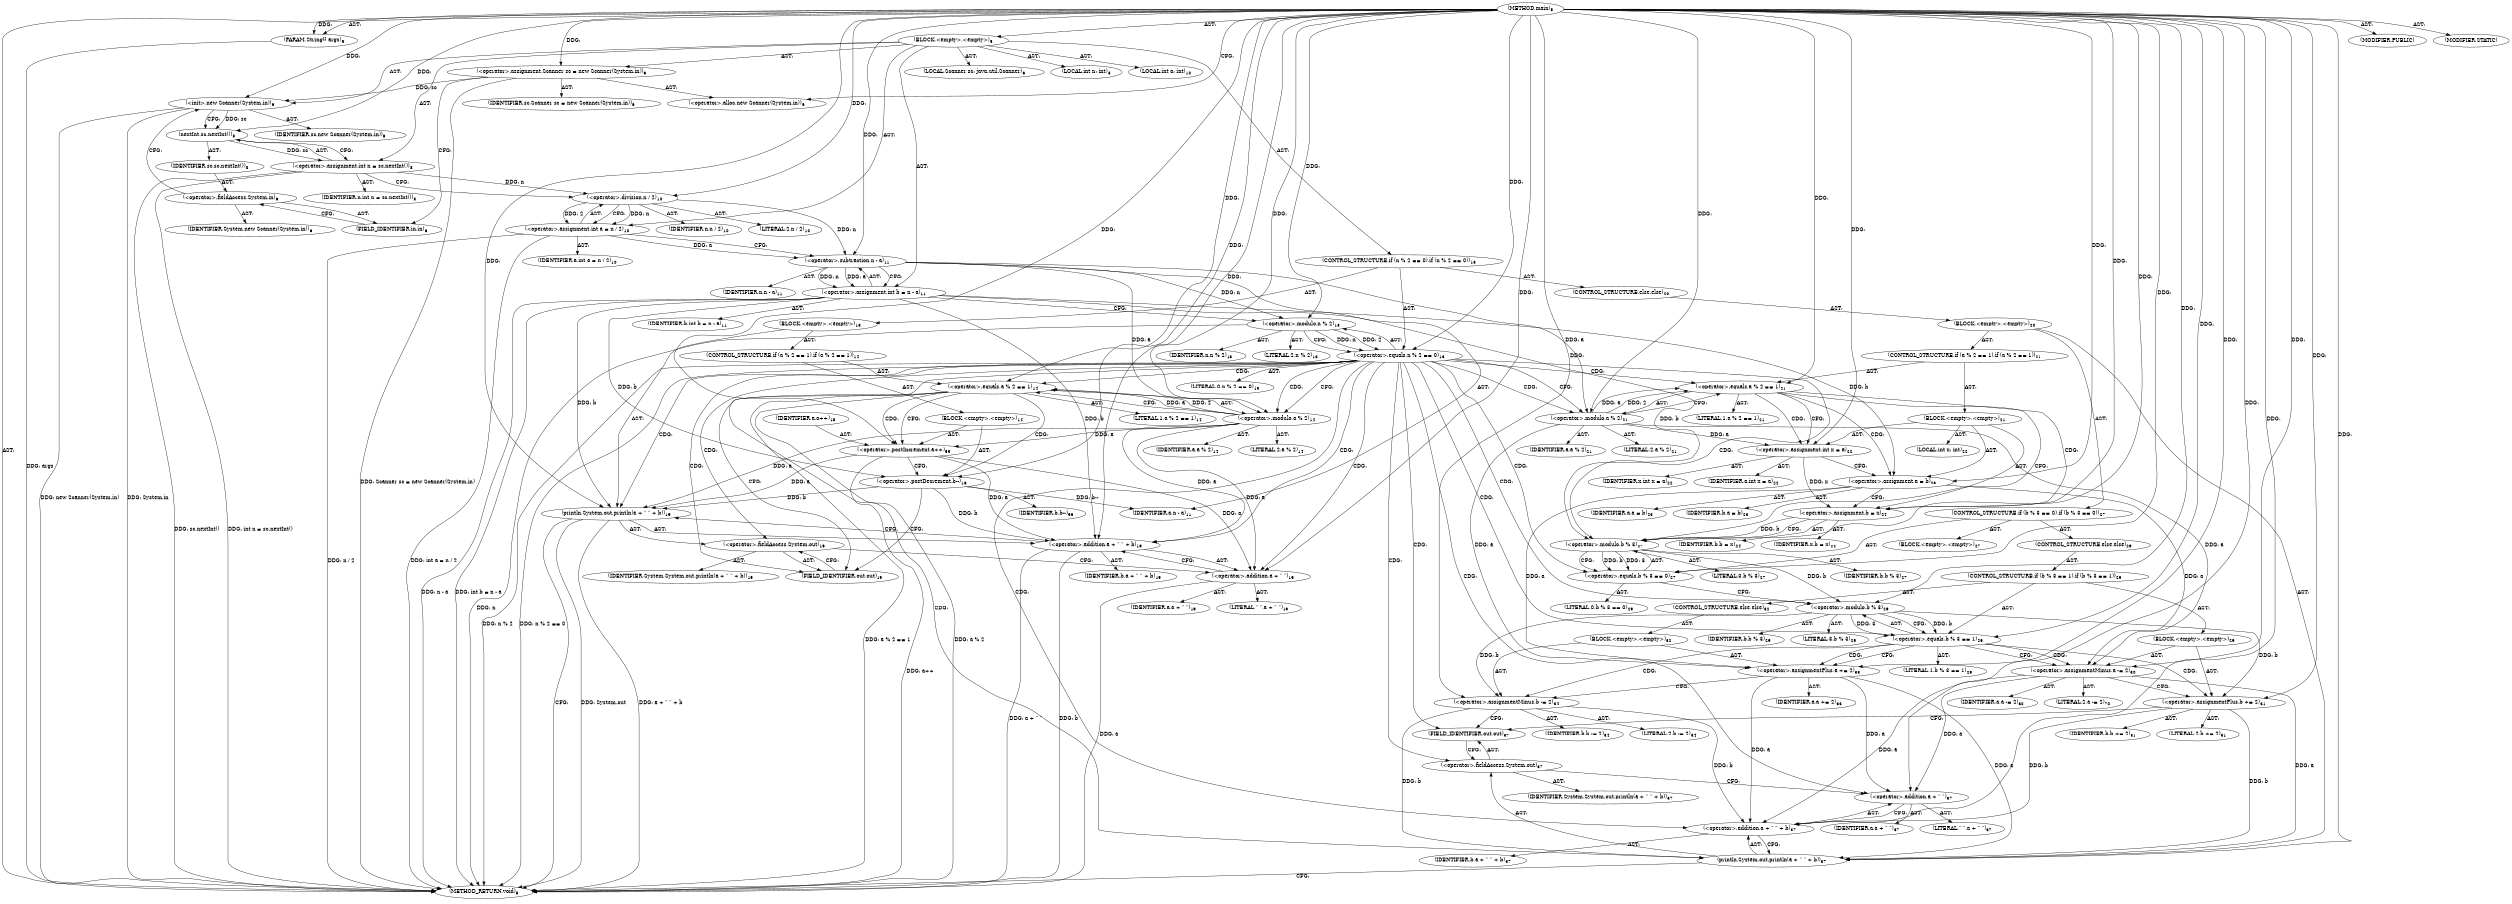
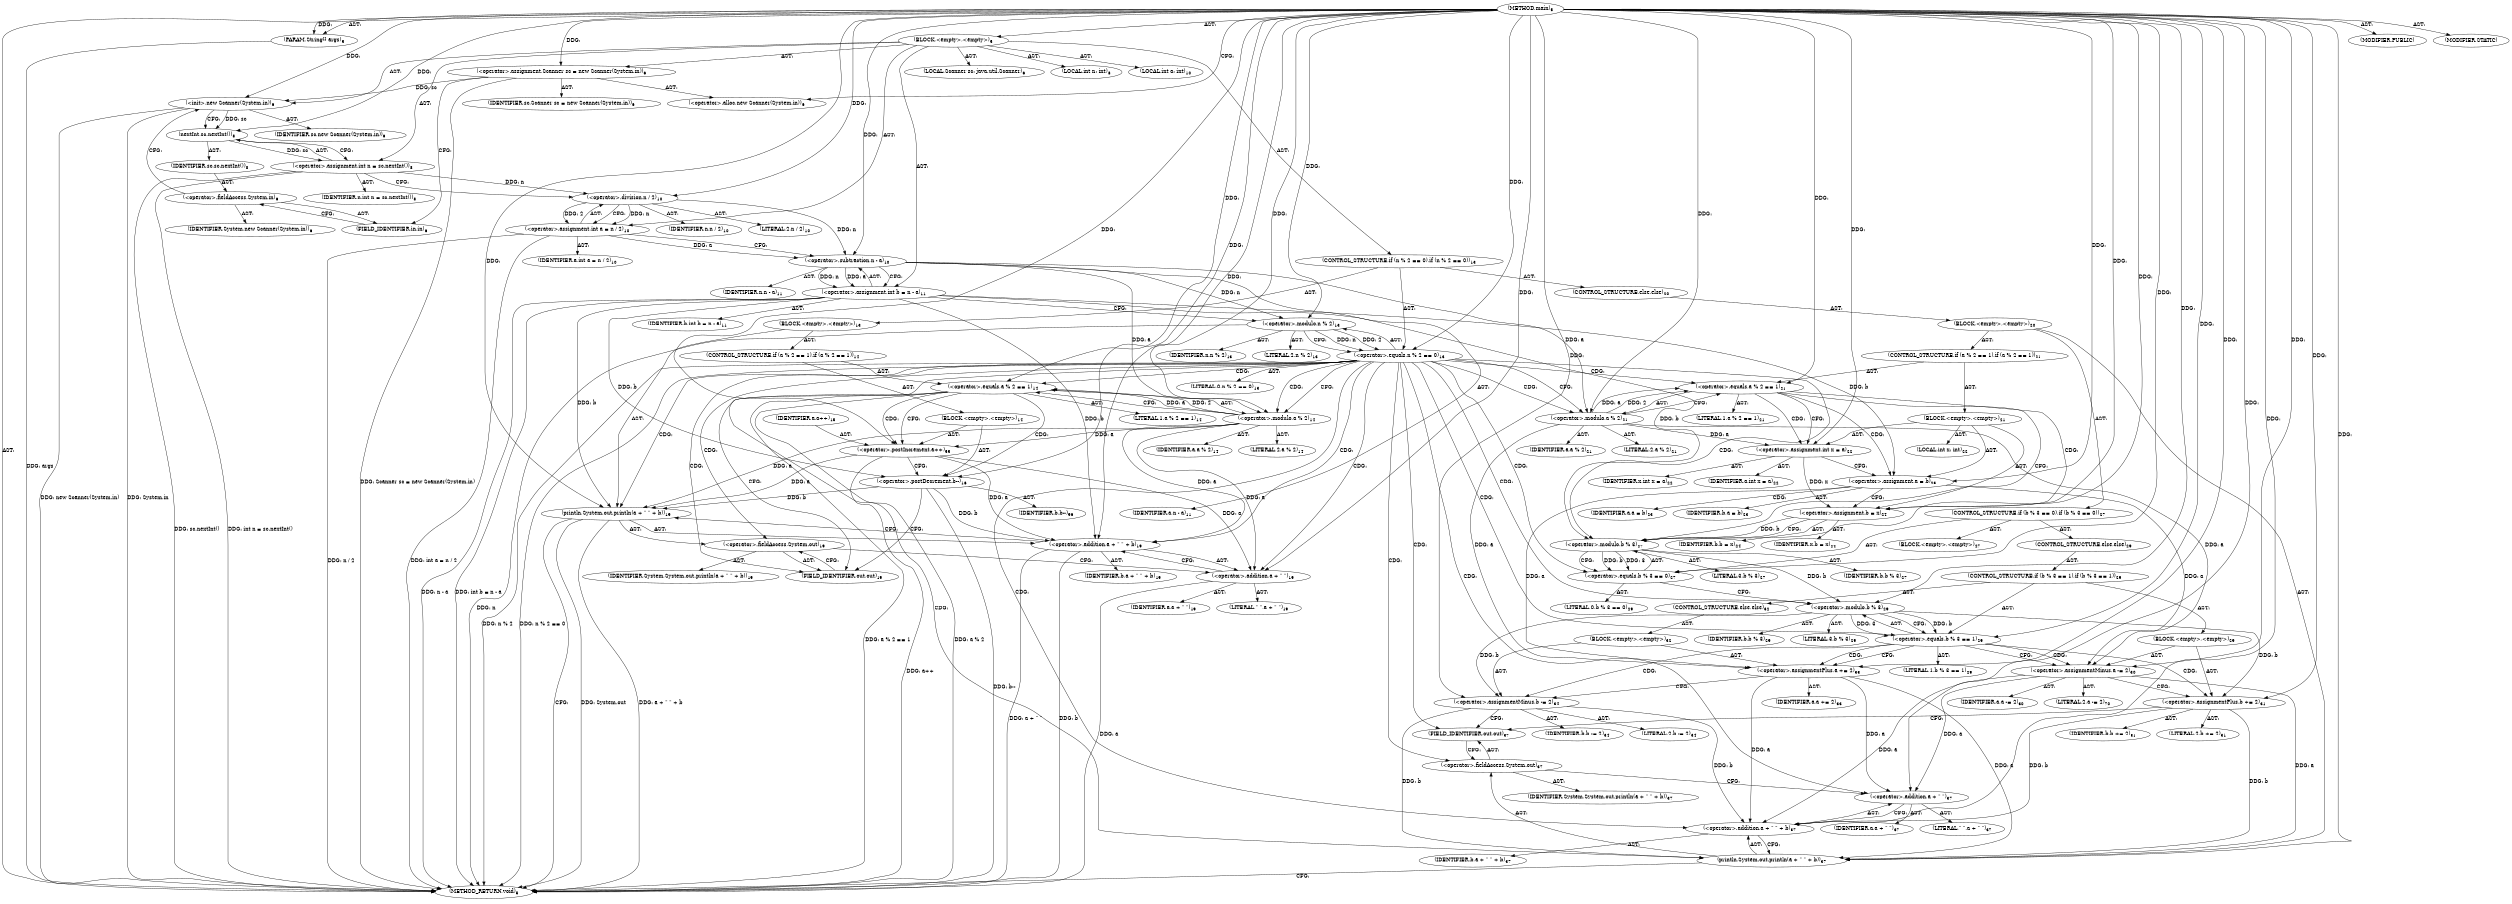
(887, 261) -> (887, 261)
(1048, 496) -> (963, 878)
(1781, 498) -> (1781, 498)
